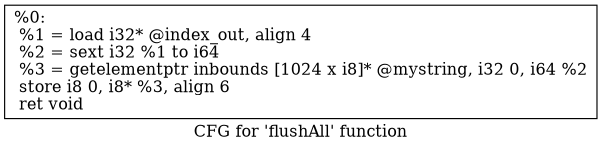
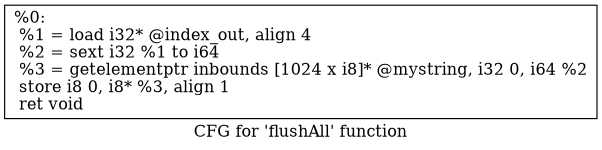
(122, 87) -> (122, 87)
